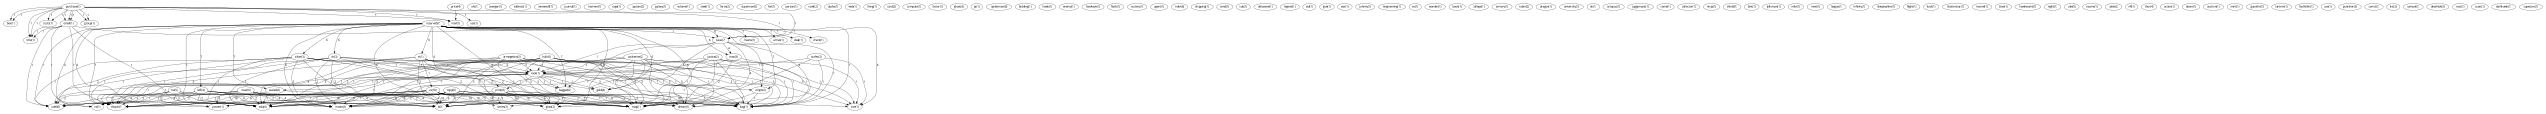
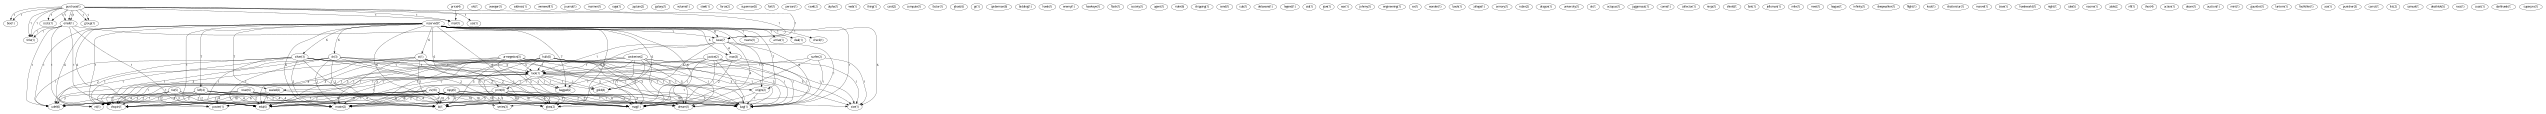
(426, 73) -> (374, 71)
